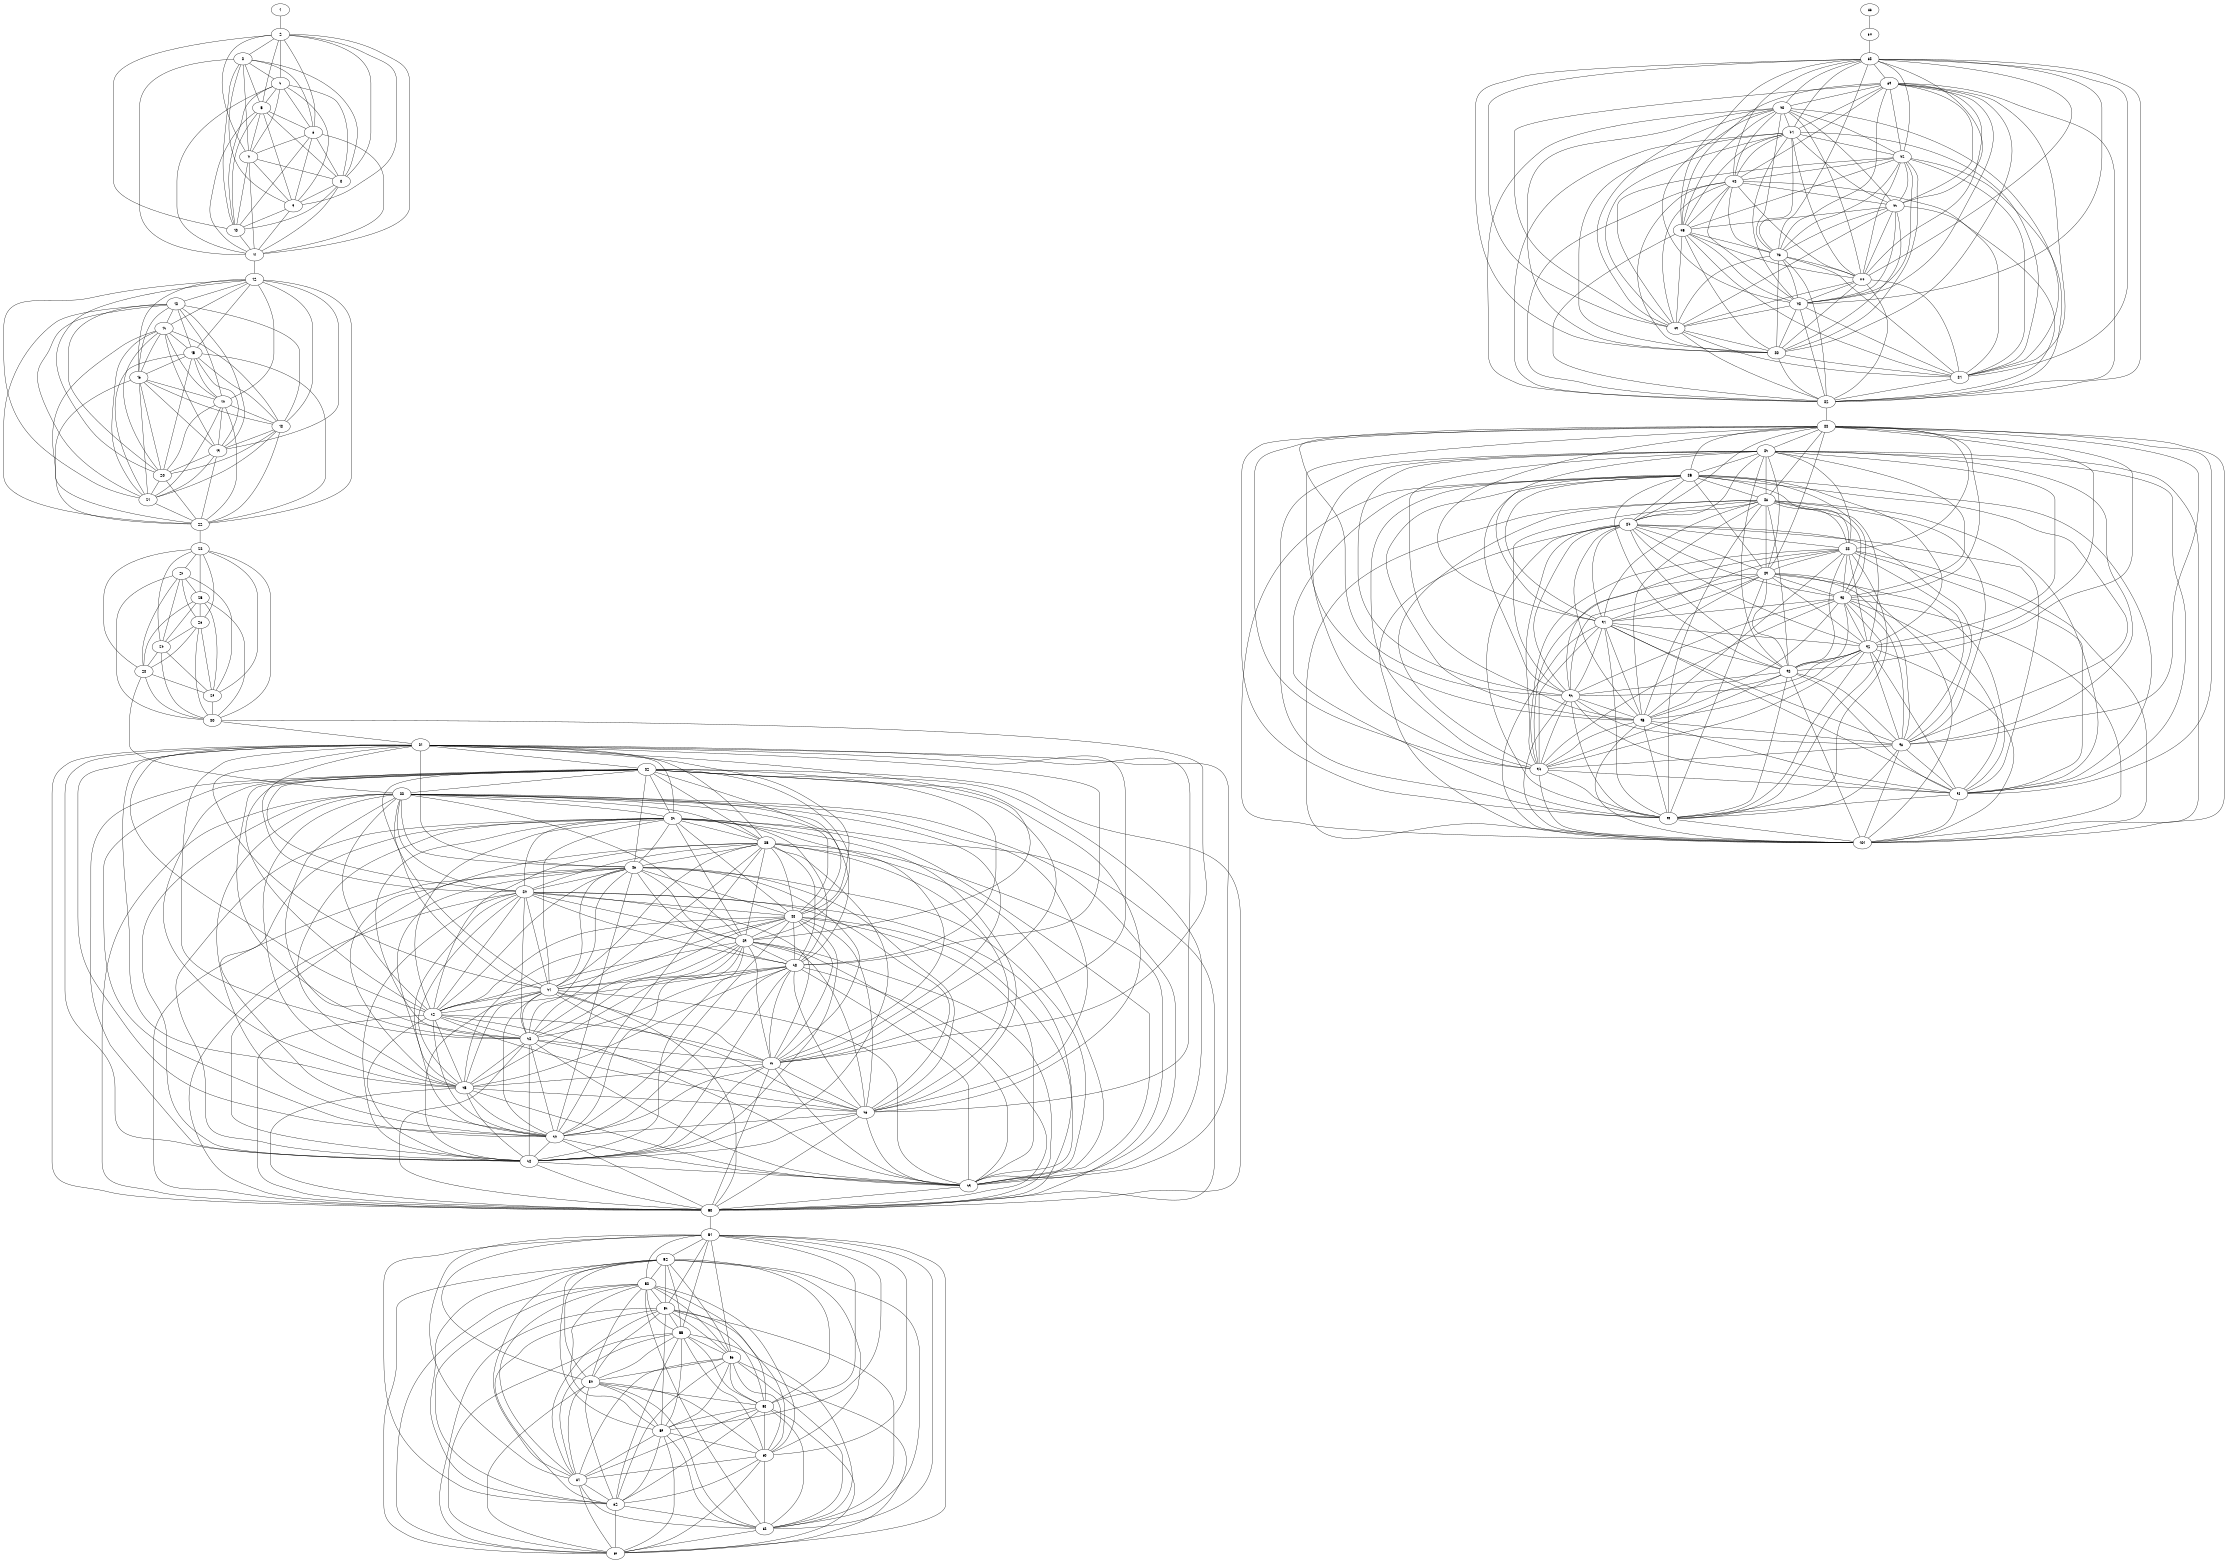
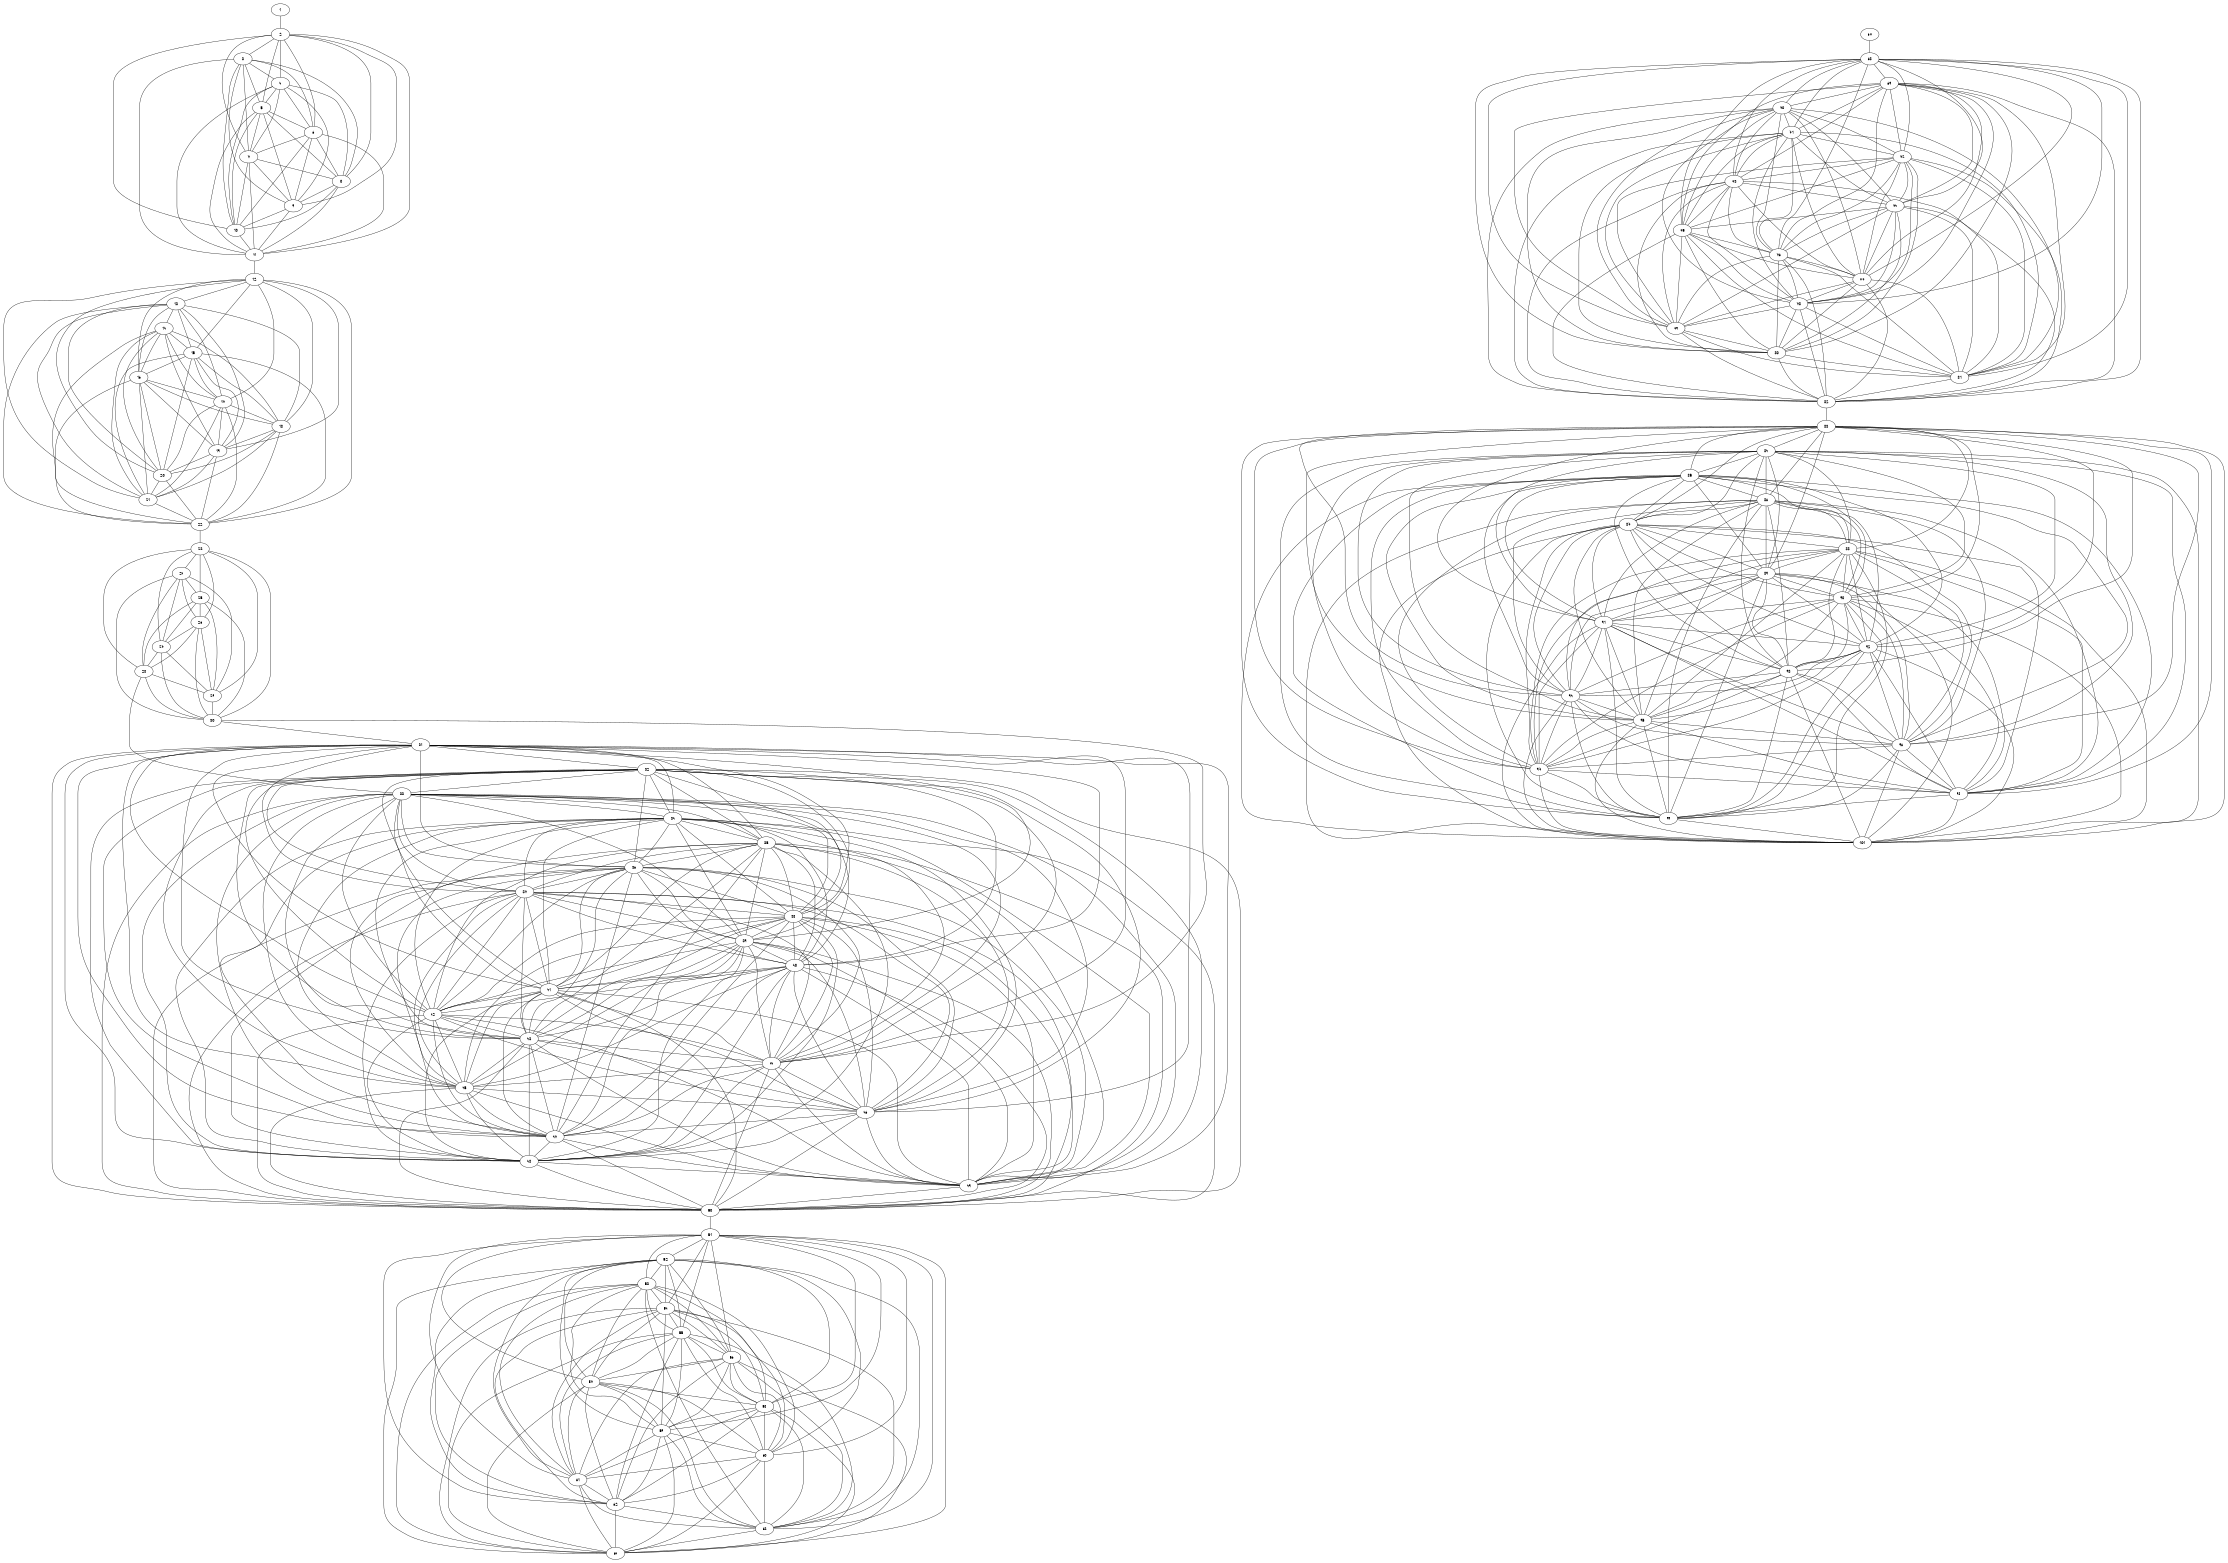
(1870, 10) -> none
none -> (1973, 269)
(209, 304) -> none
